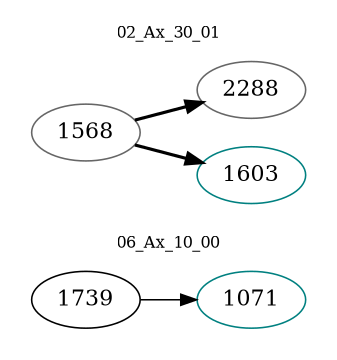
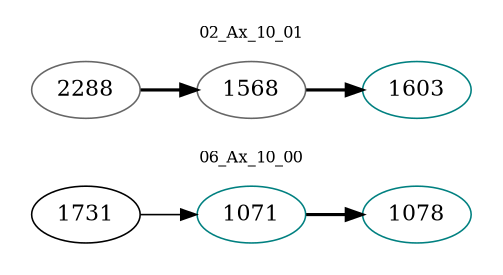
(169, 34) -> (251, 34)
(161, 113) -> (161, 90)
none -> (417, 215)
(86, 300) -> (86, 215)
